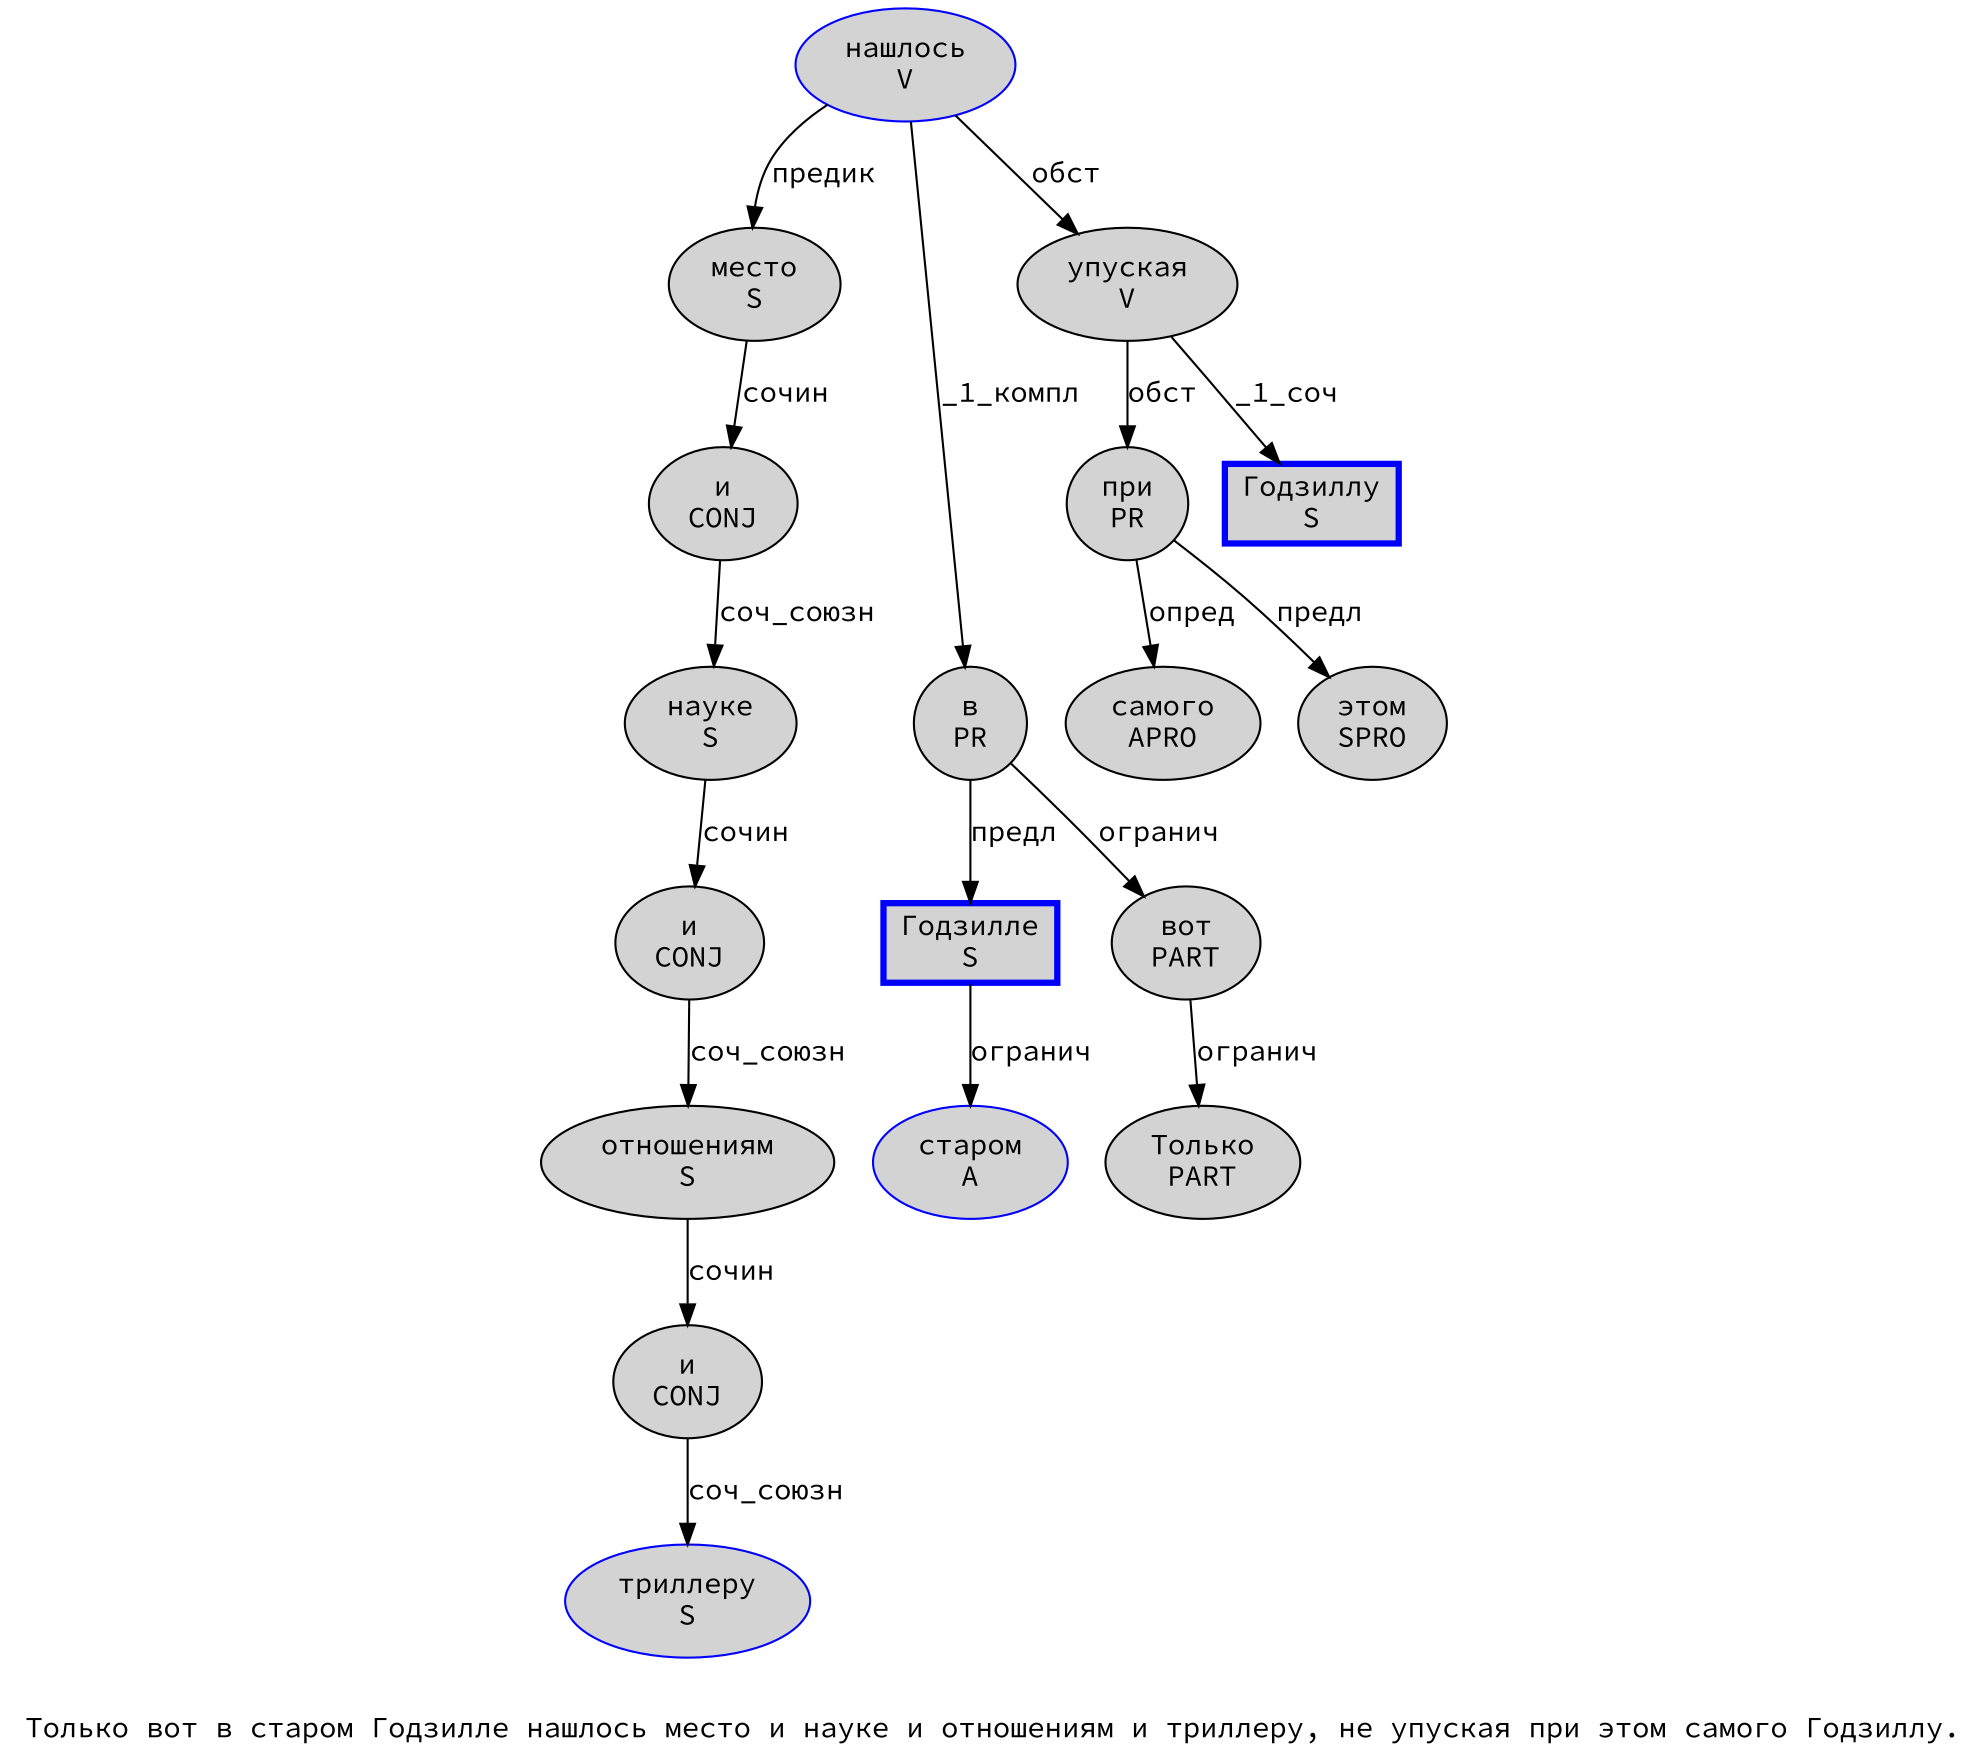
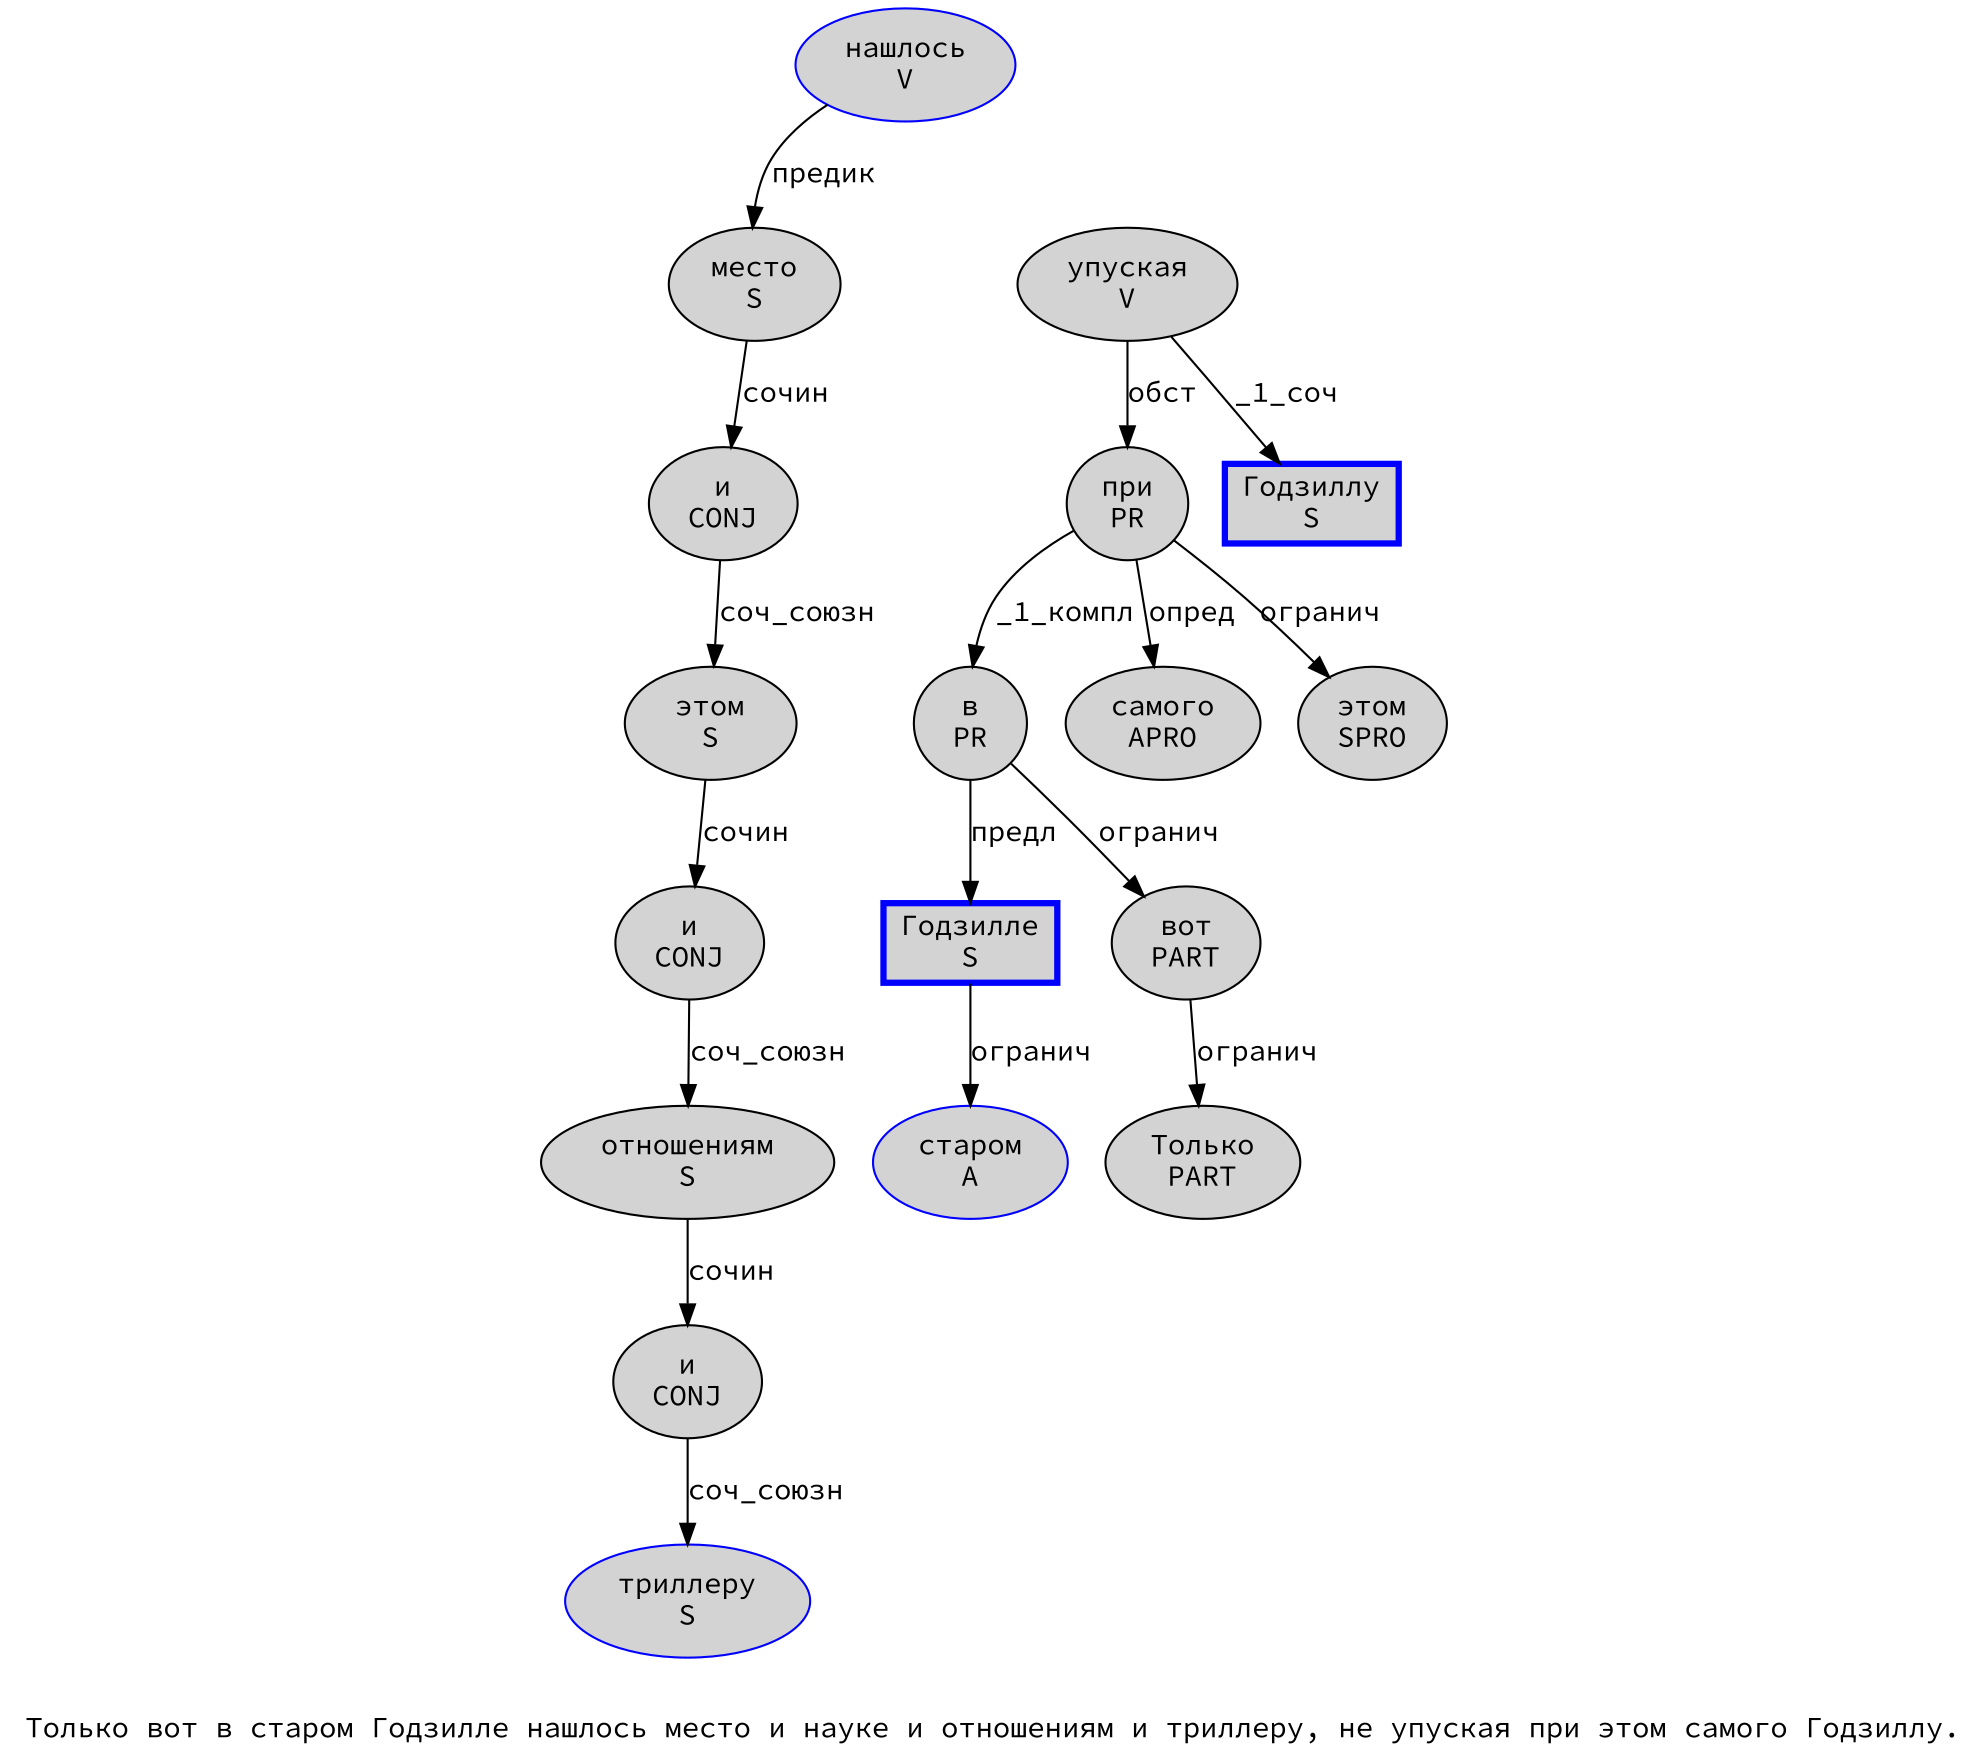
(1009, 167) -> none
(937, 384) -> (1012, 578)
(1320, 613) -> (1320, 613)
(711, 723) -> (711, 723)
